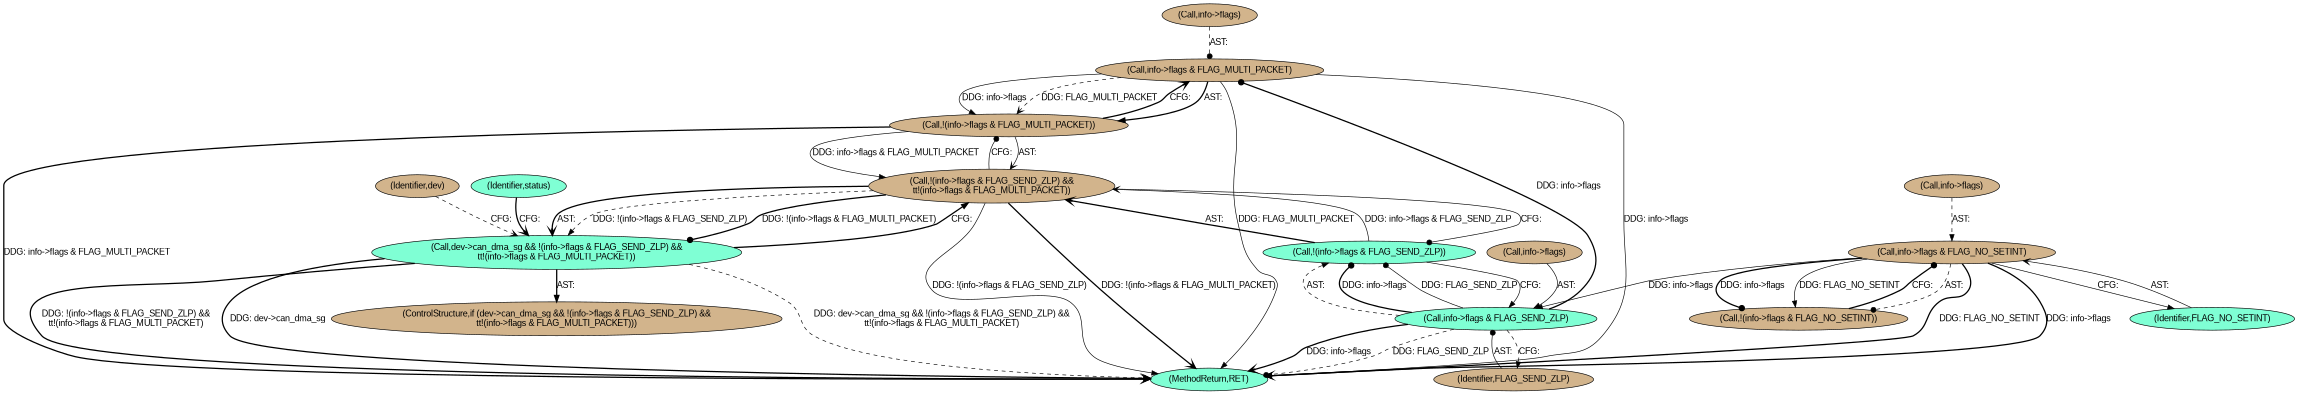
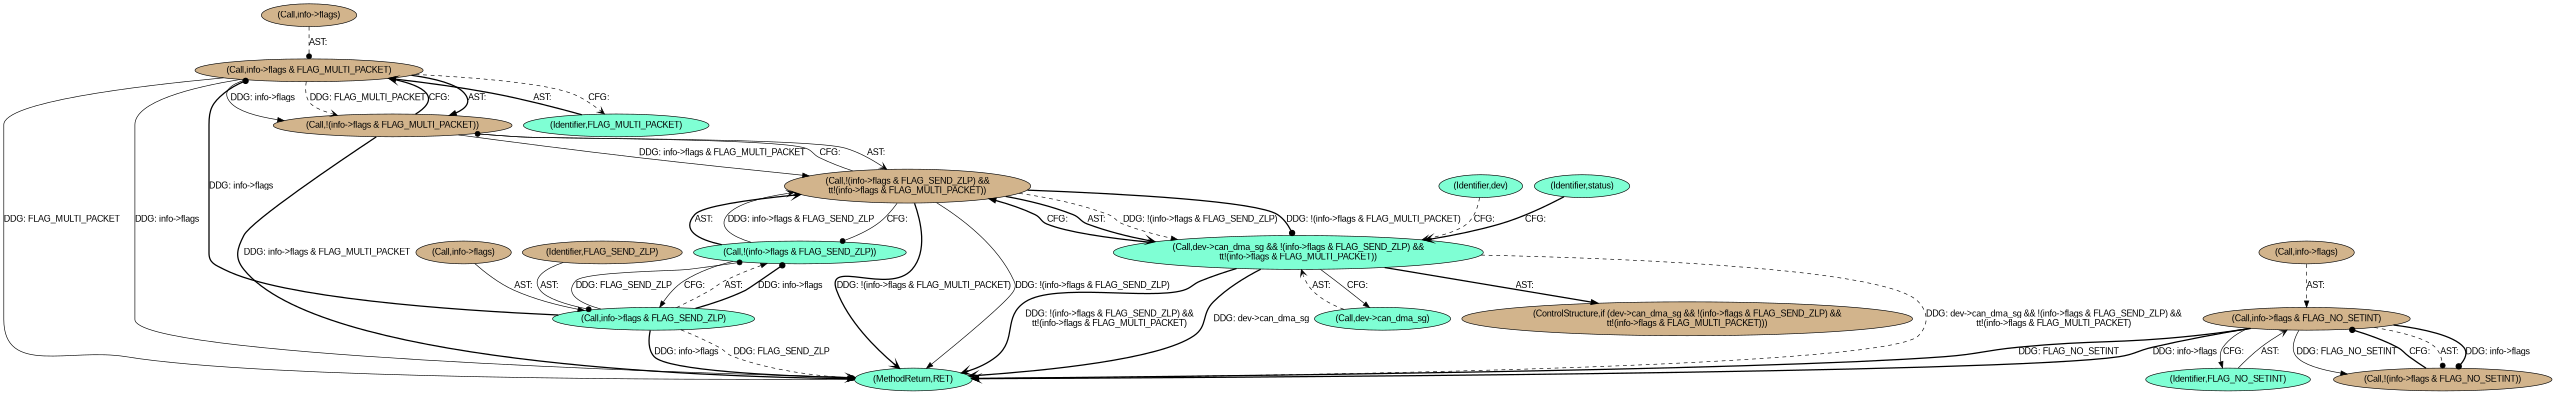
none -> (616, 125)
(417, 186) -> (1481, 186)
(1700, 273) -> none
none -> (1383, 319)
(1517, 345) -> none
